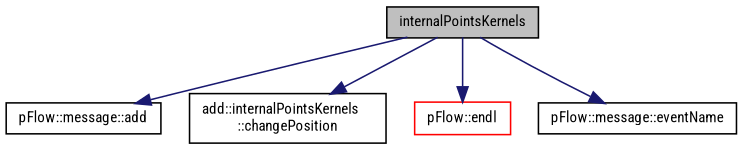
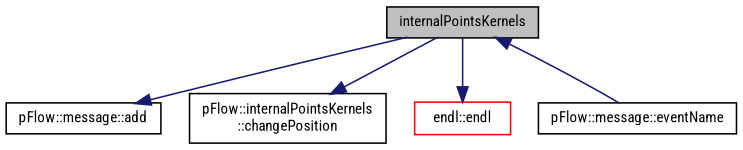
(535, 68) -> (565, 73)
(288, 118) -> (288, 118)
(463, 118) -> (463, 118)
